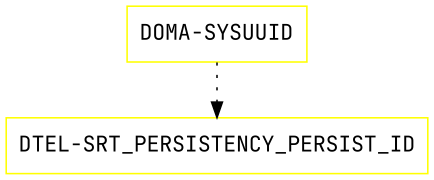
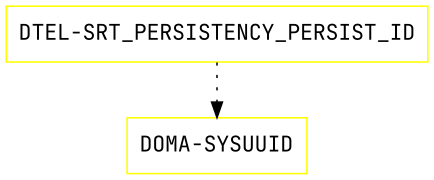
(217, 82) -> (217, 82)
